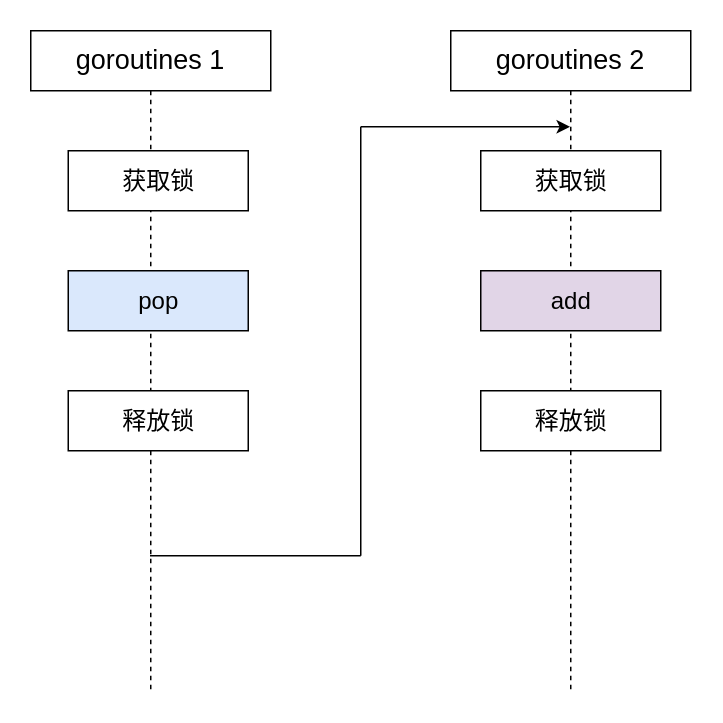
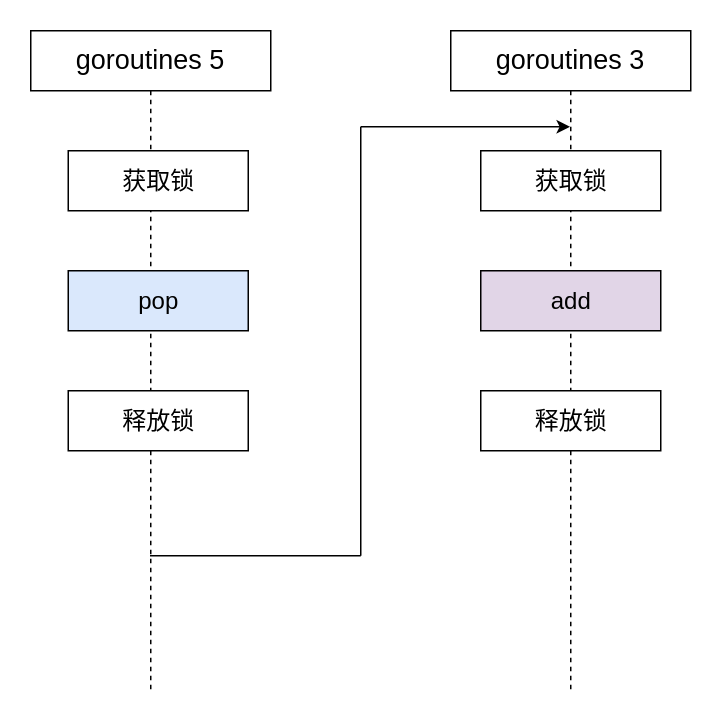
(151, 61) -> (151, 61)
(571, 61) -> (571, 61)
